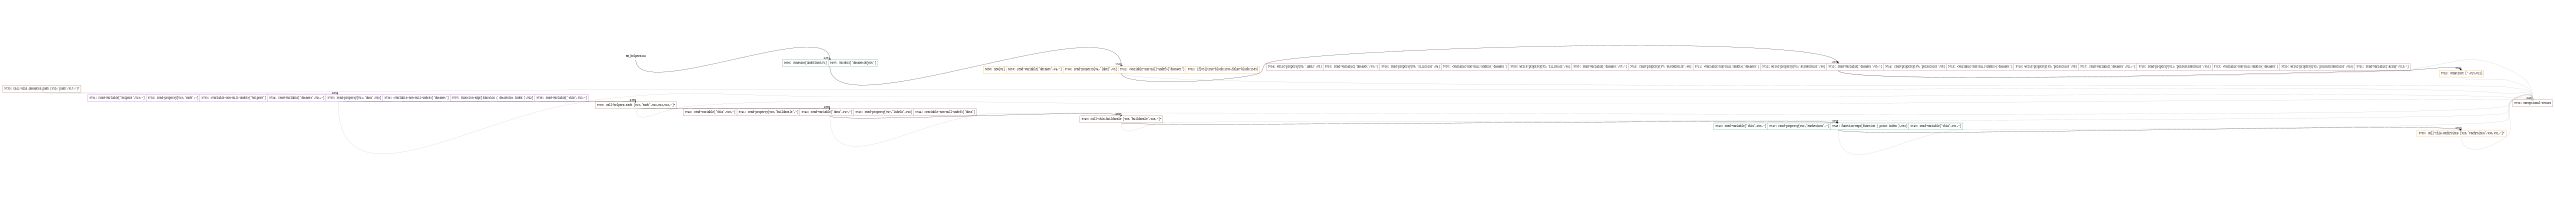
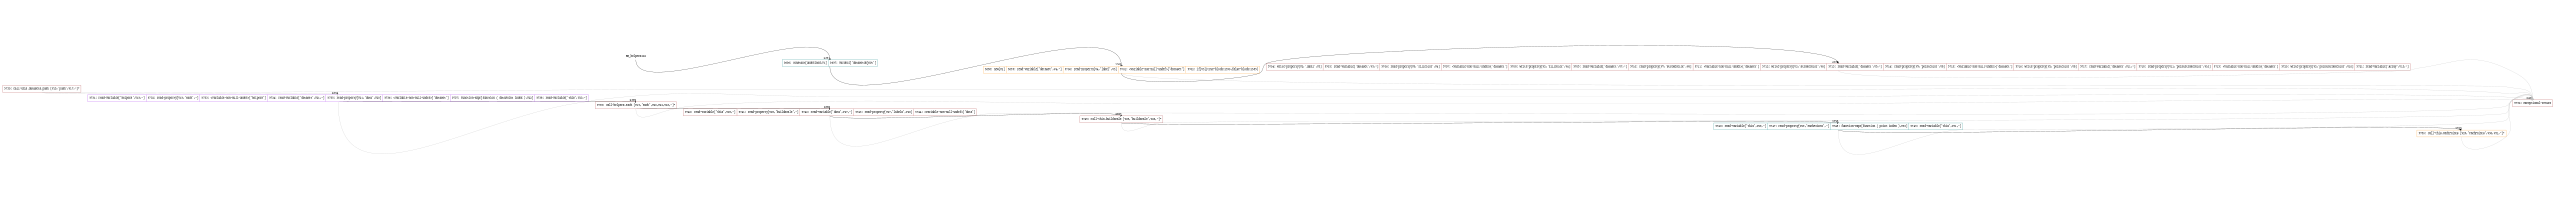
(2462, 74) -> none
(1479, 123) -> (1479, 123)
